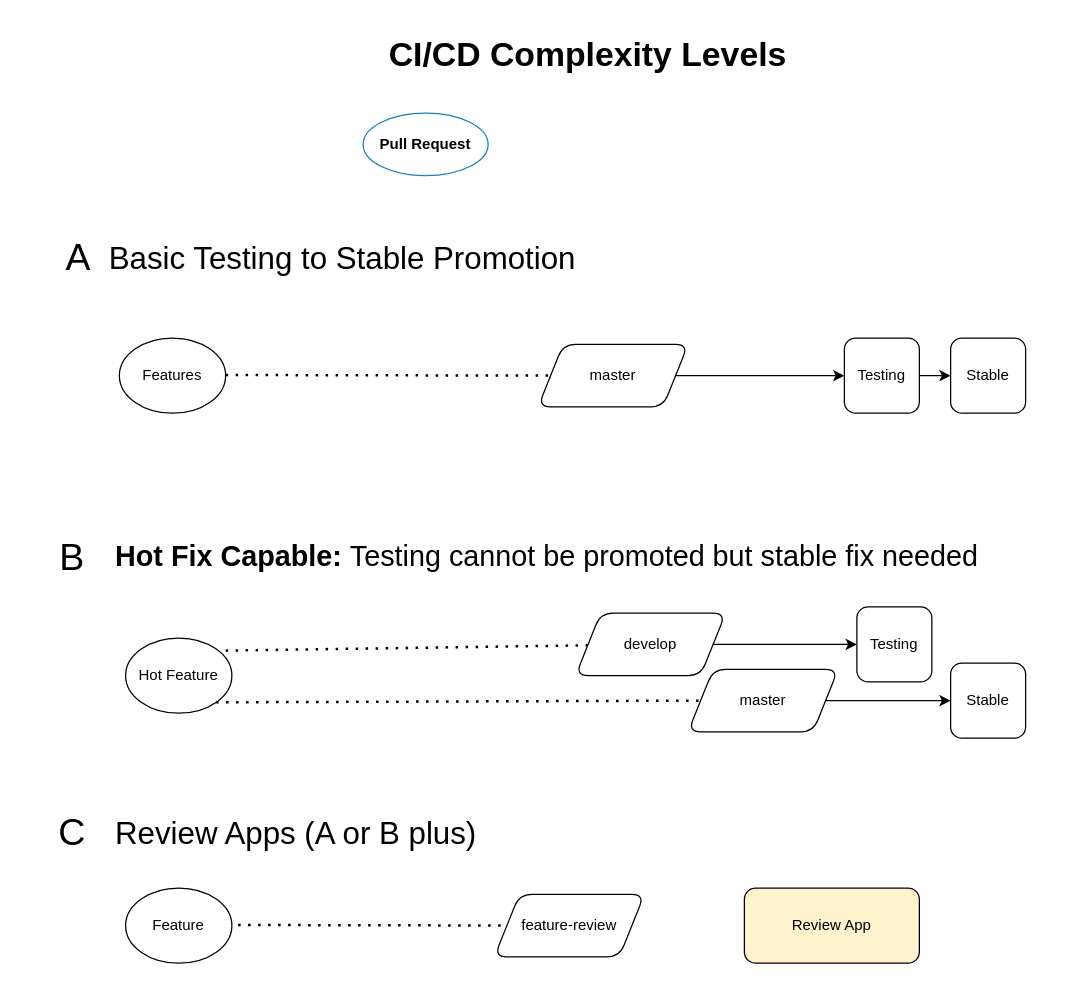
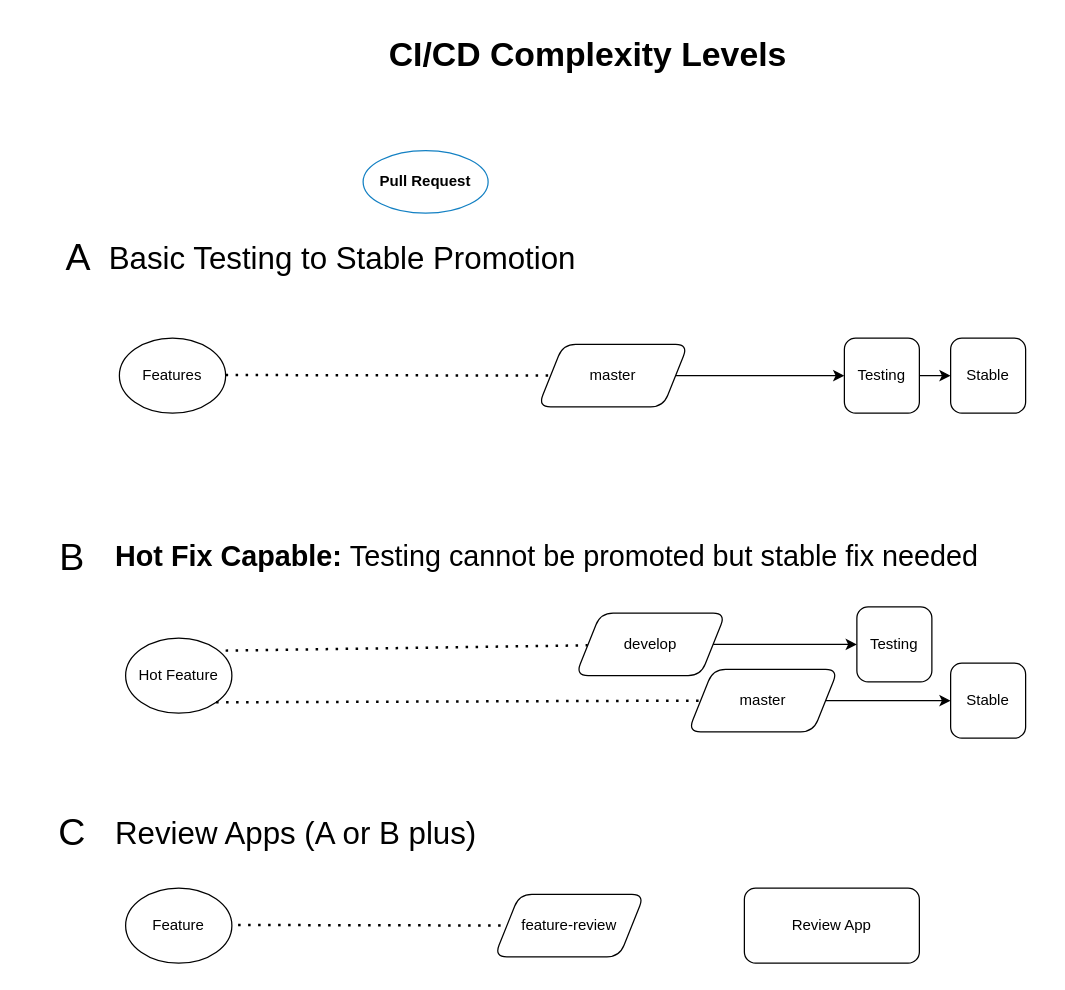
(426, 144) -> (426, 182)
(832, 926) -> (832, 926)
